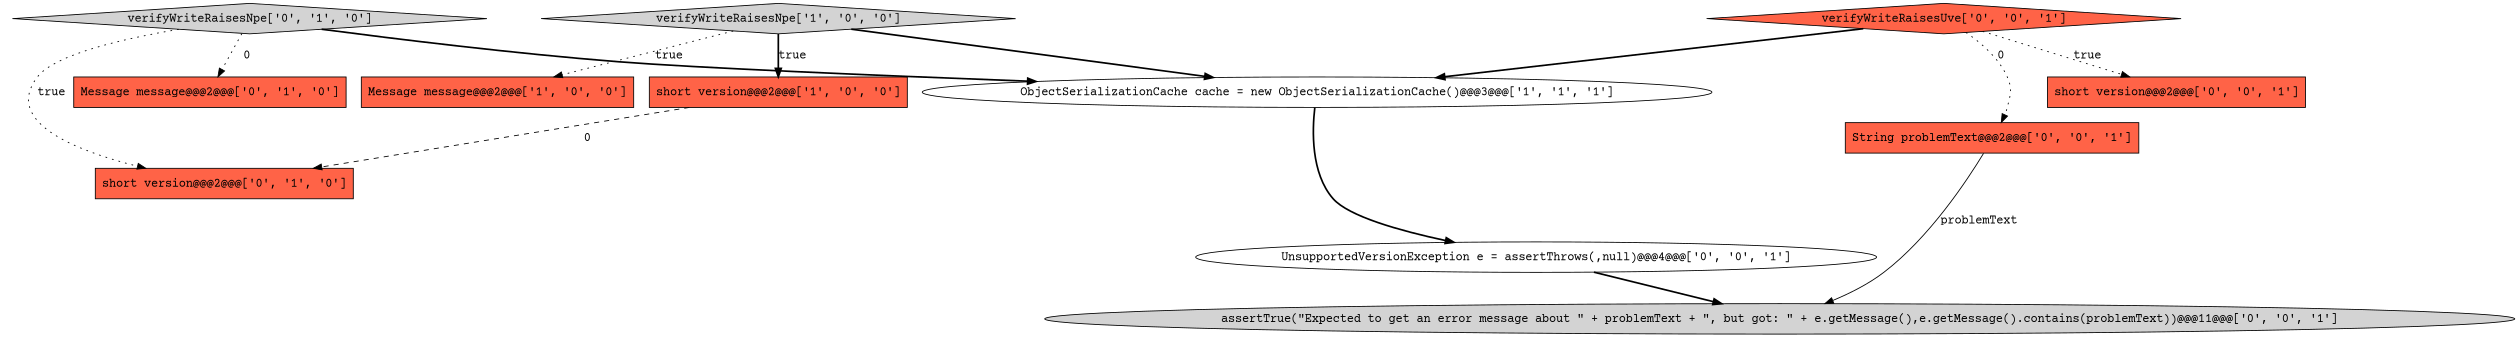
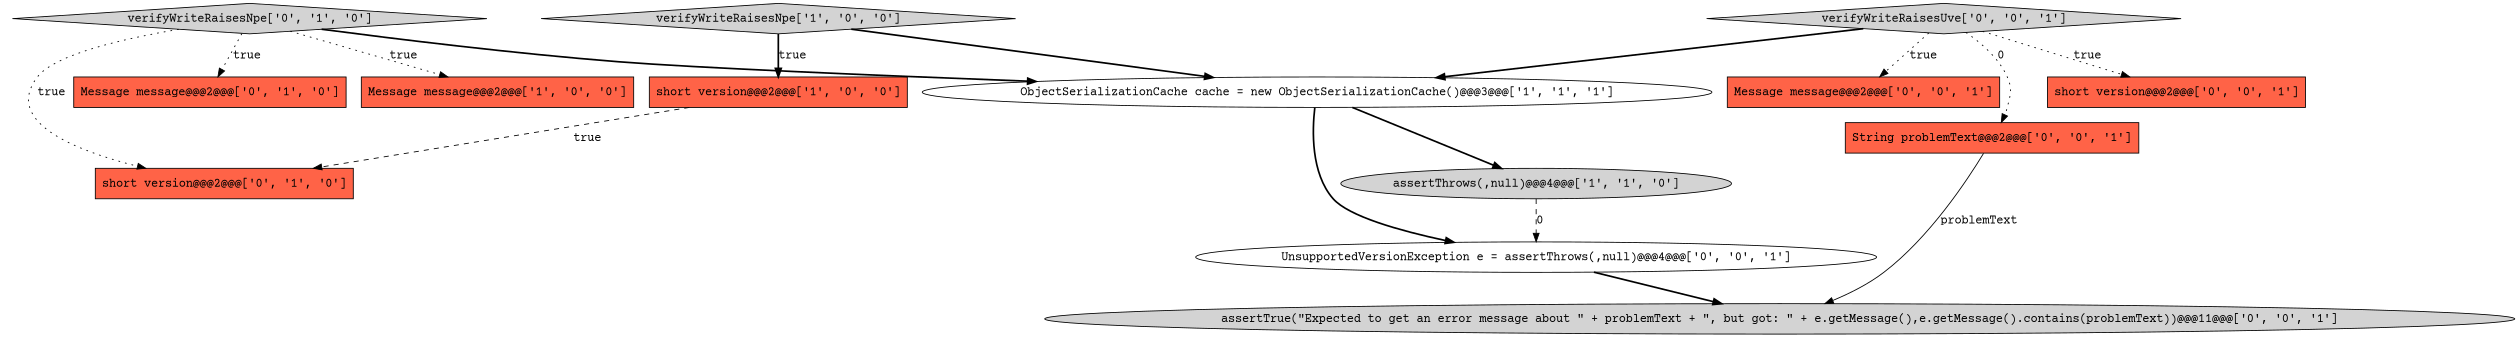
(1944, 19) -> (1944, 19)
(648, 53) -> (365, 53)
(247, 55) -> (247, 55)
none -> (1863, 92)
(588, 138) -> (588, 138)
none -> (1536, 184)
